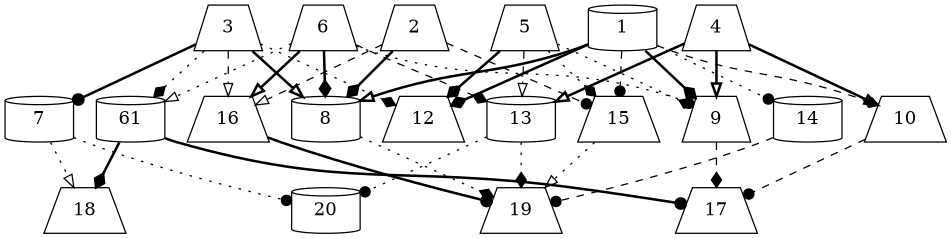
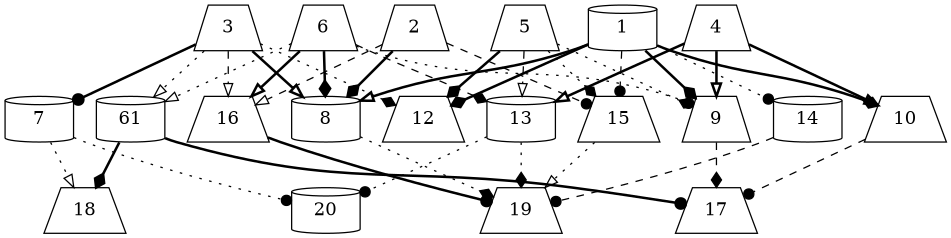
(185, 69) -> (184, 70)
(760, 74) -> (760, 74)
